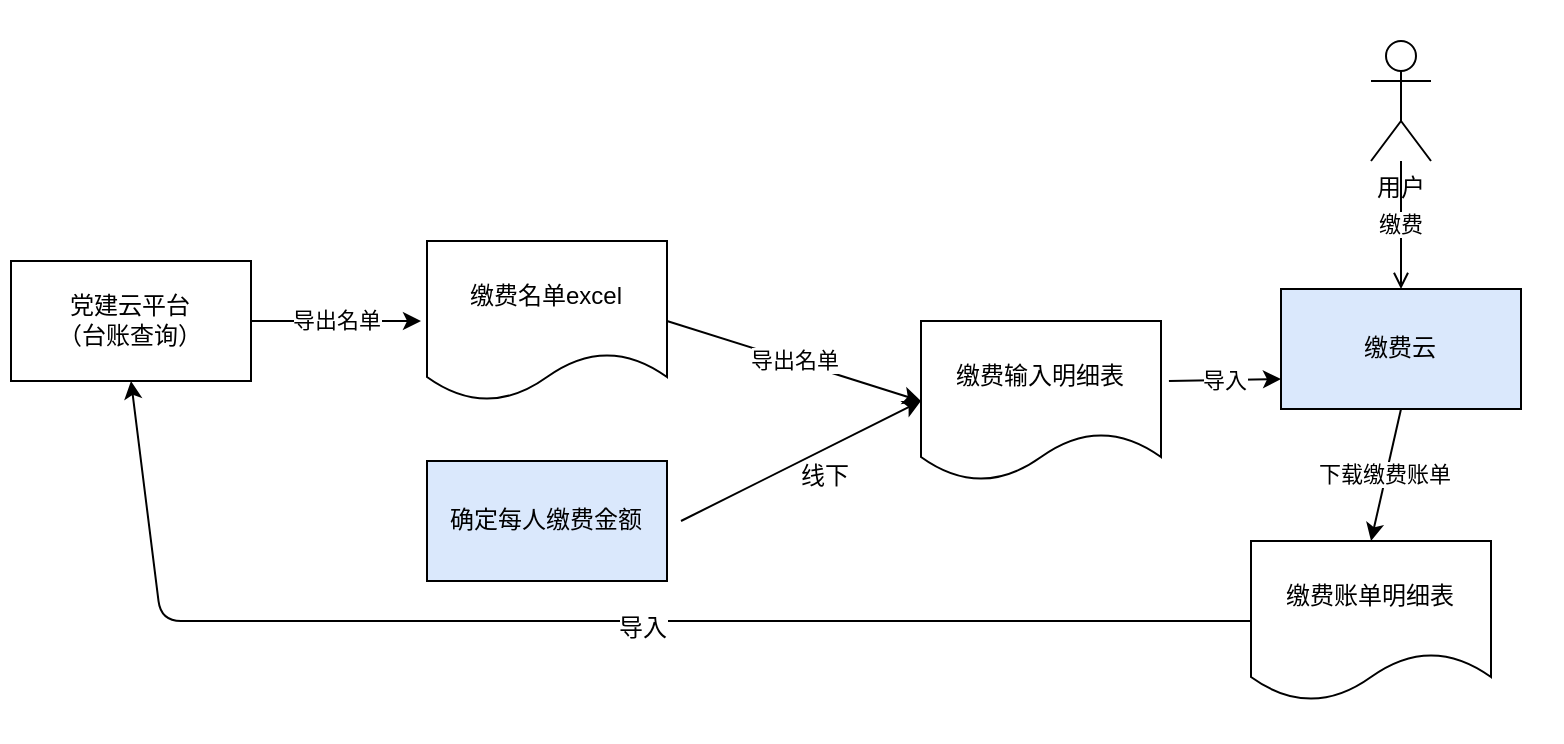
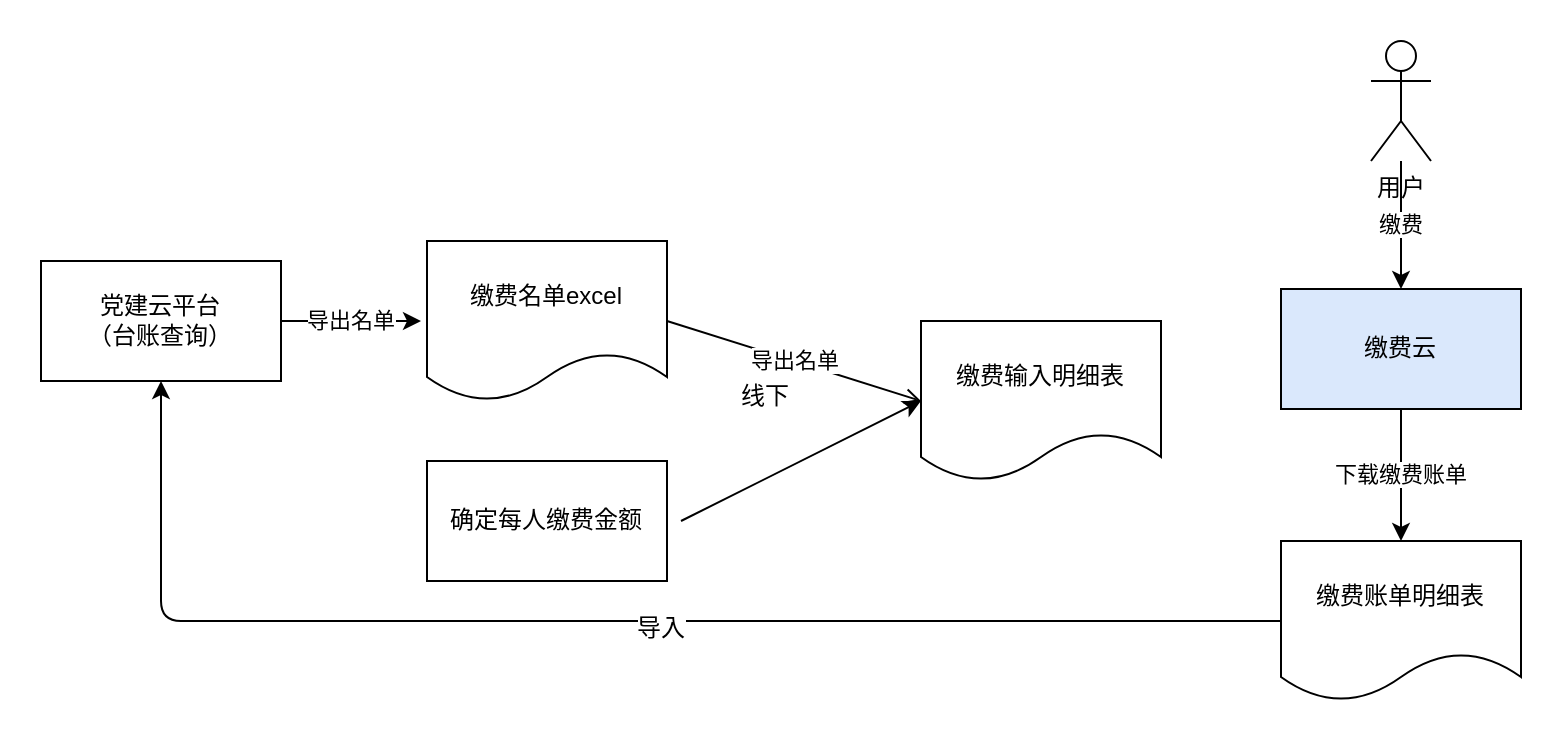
(1401, 276) -> (1401, 274)
(131, 321) -> (161, 321)
(1218, 380) -> none
(906, 396) -> (909, 397)
(825, 477) -> (765, 397)
(547, 521) -> (547, 521)
(1371, 621) -> (1401, 621)
